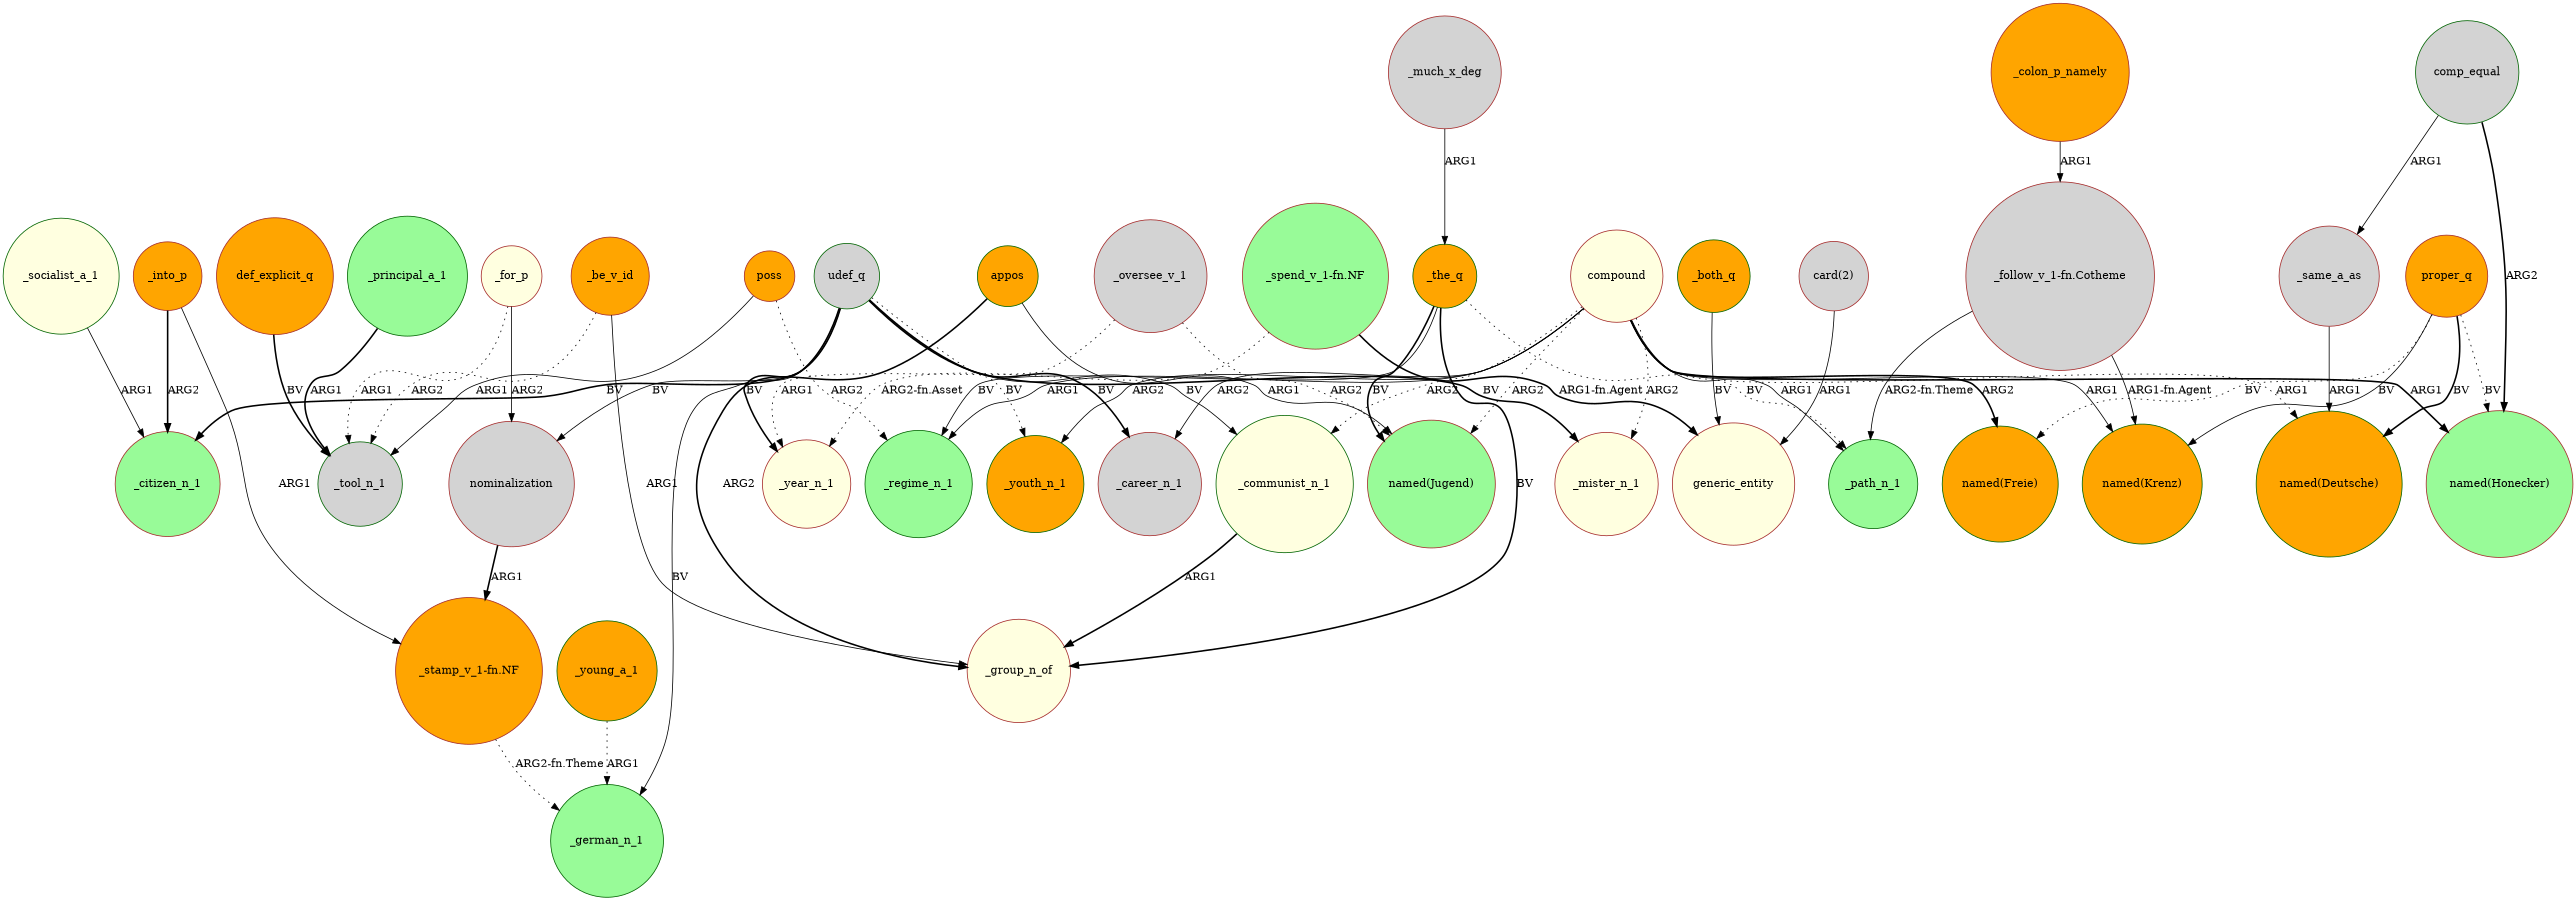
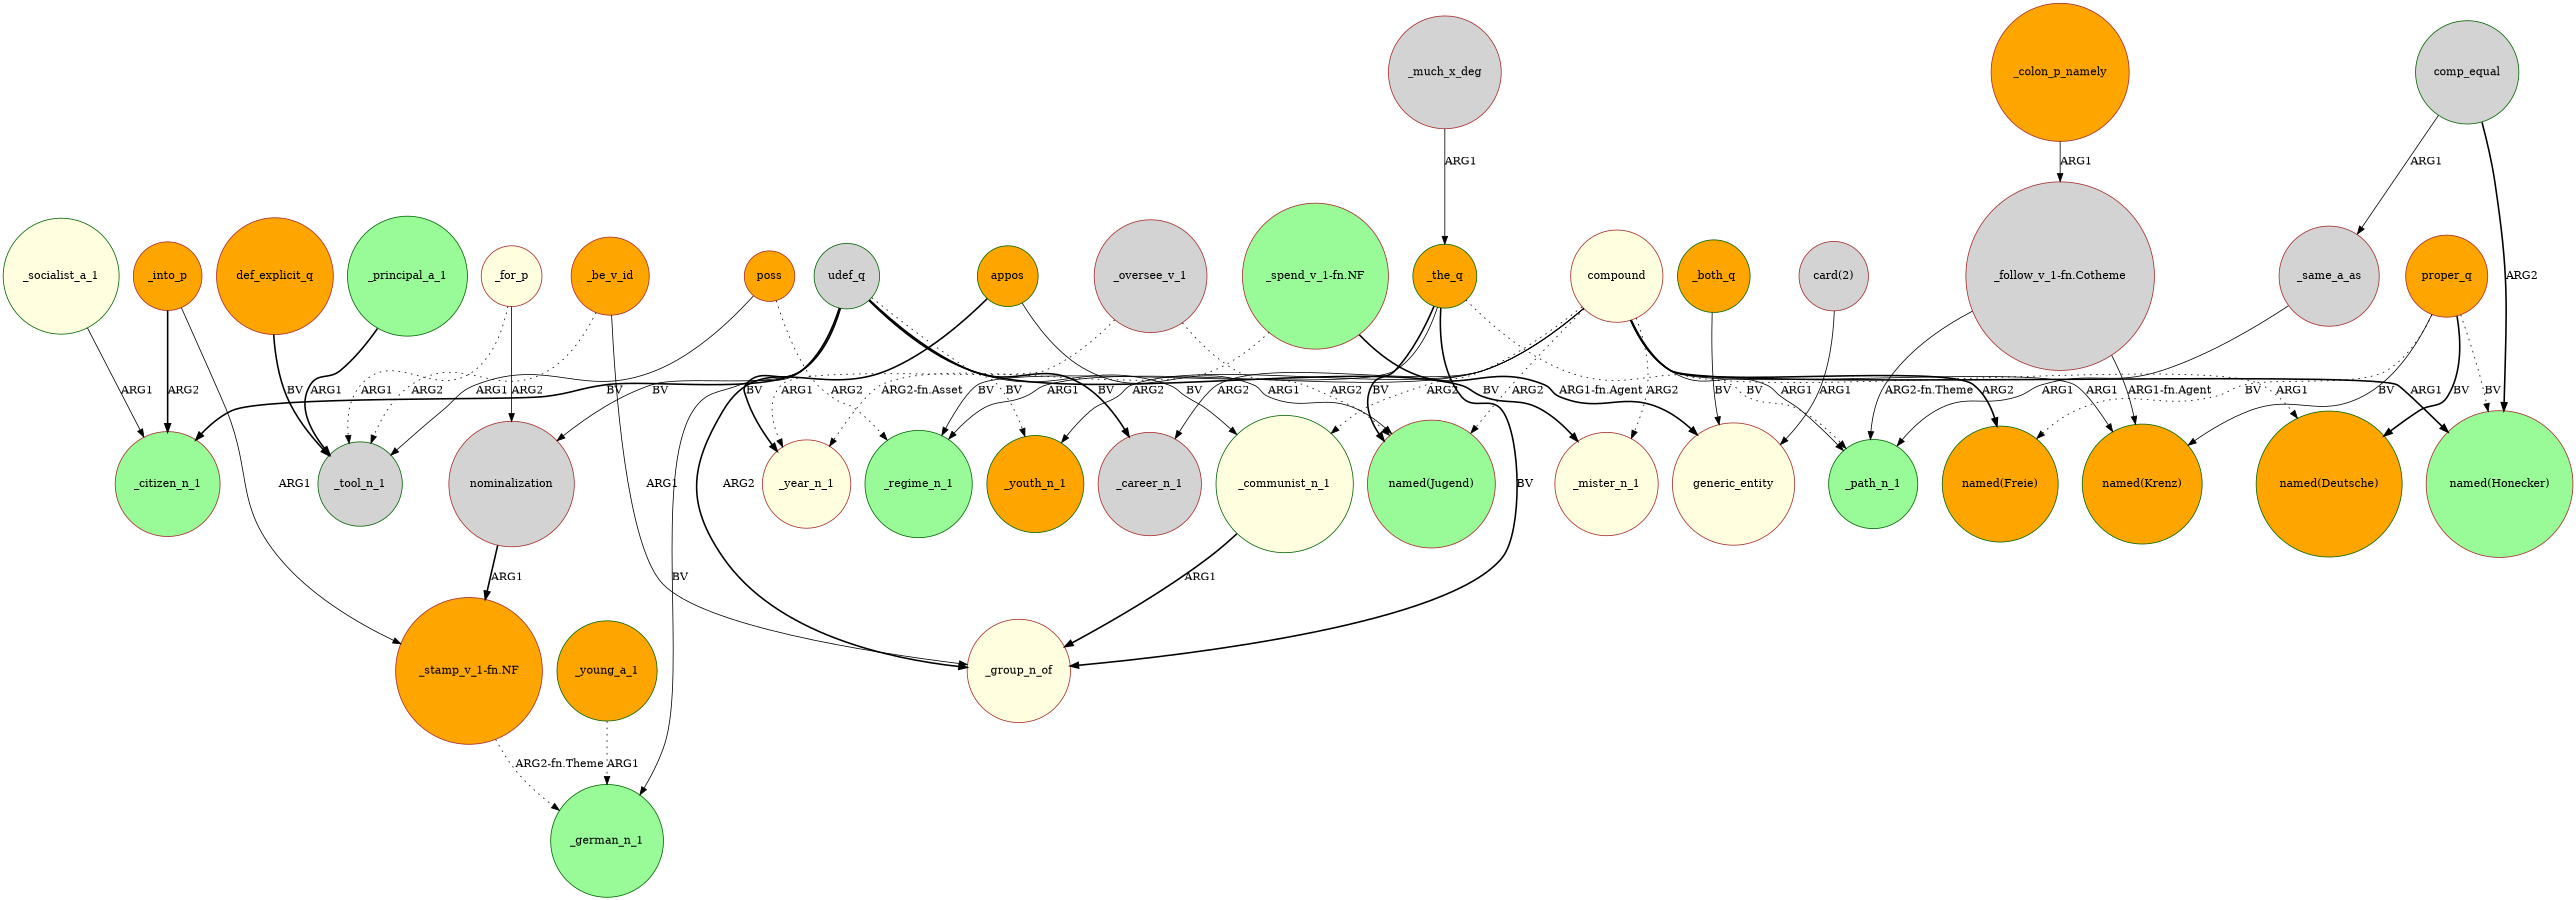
(2329, 365) -> (2043, 384)
